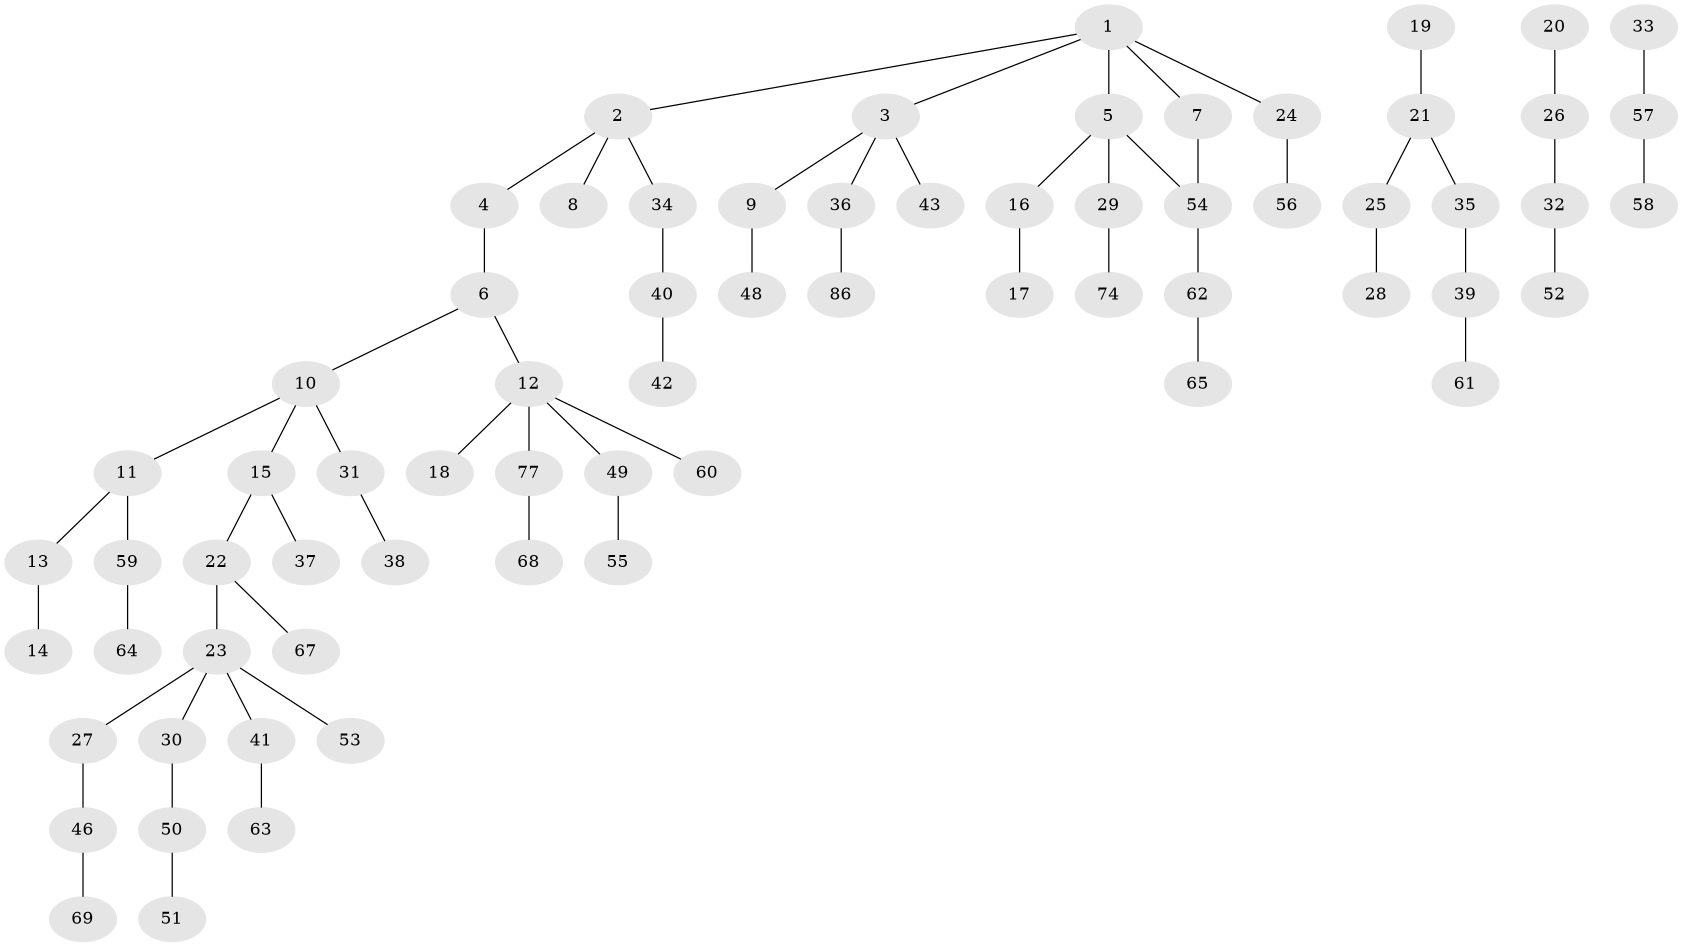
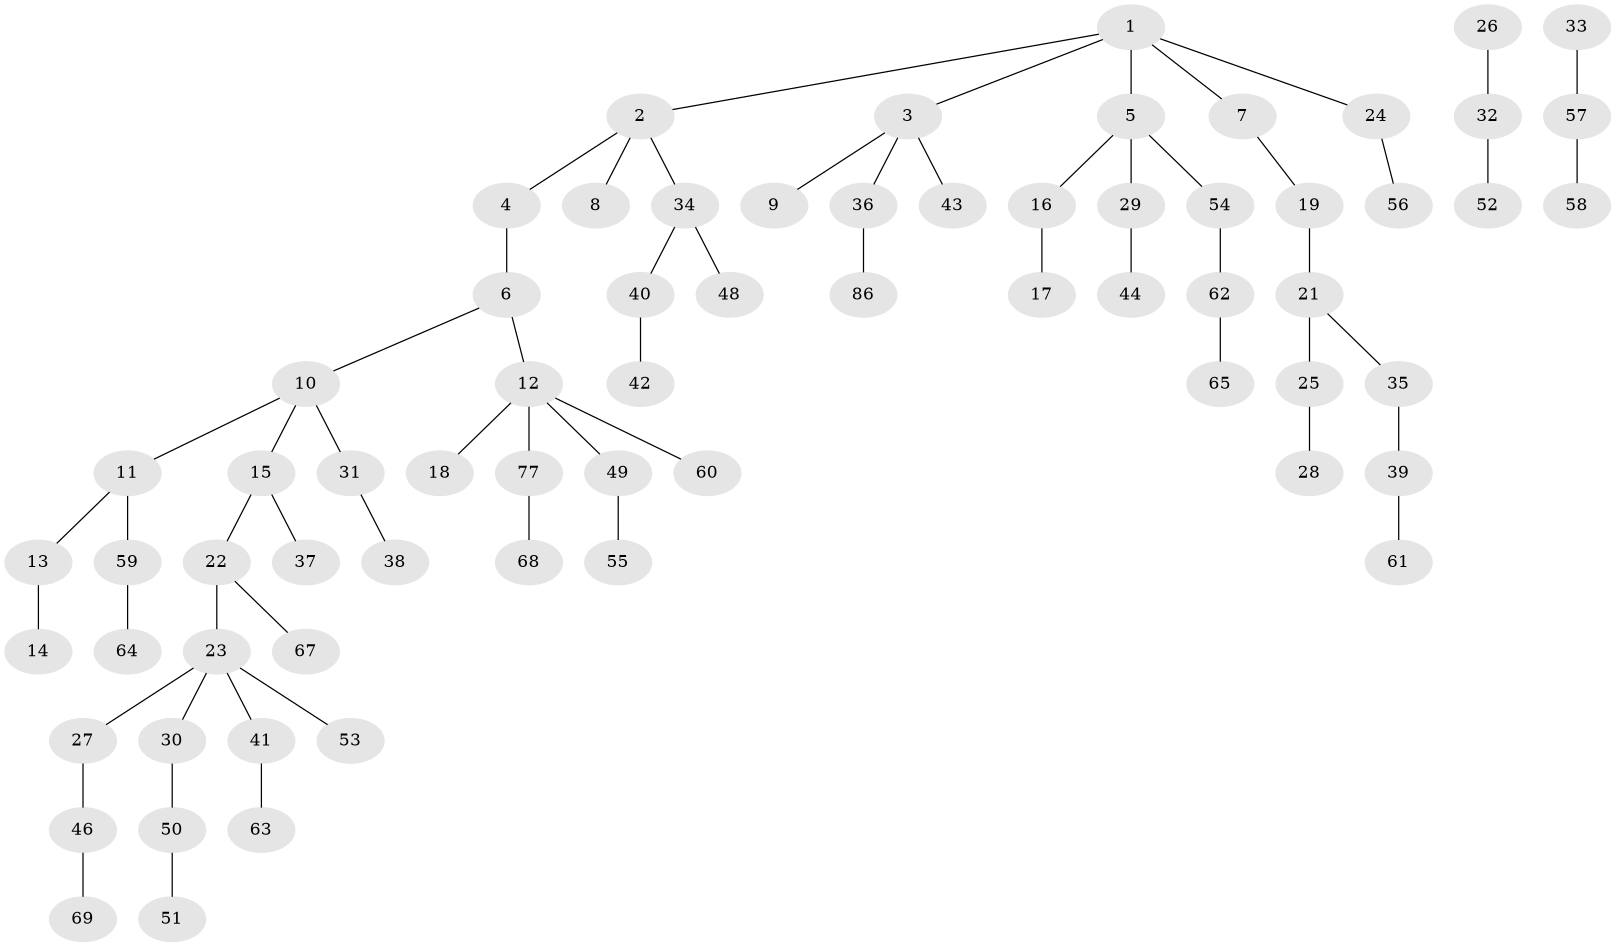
(1555, 27) -> none
(1198, 161) -> (1276, 161)
(752, 250) -> (707, 250)
(1109, 295) -> (1131, 295)
